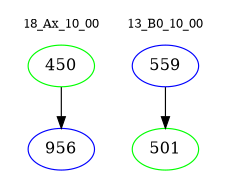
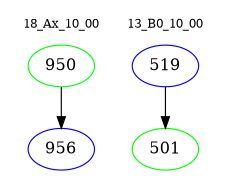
(61, 66) -> (61, 66)
(165, 66) -> (165, 66)
